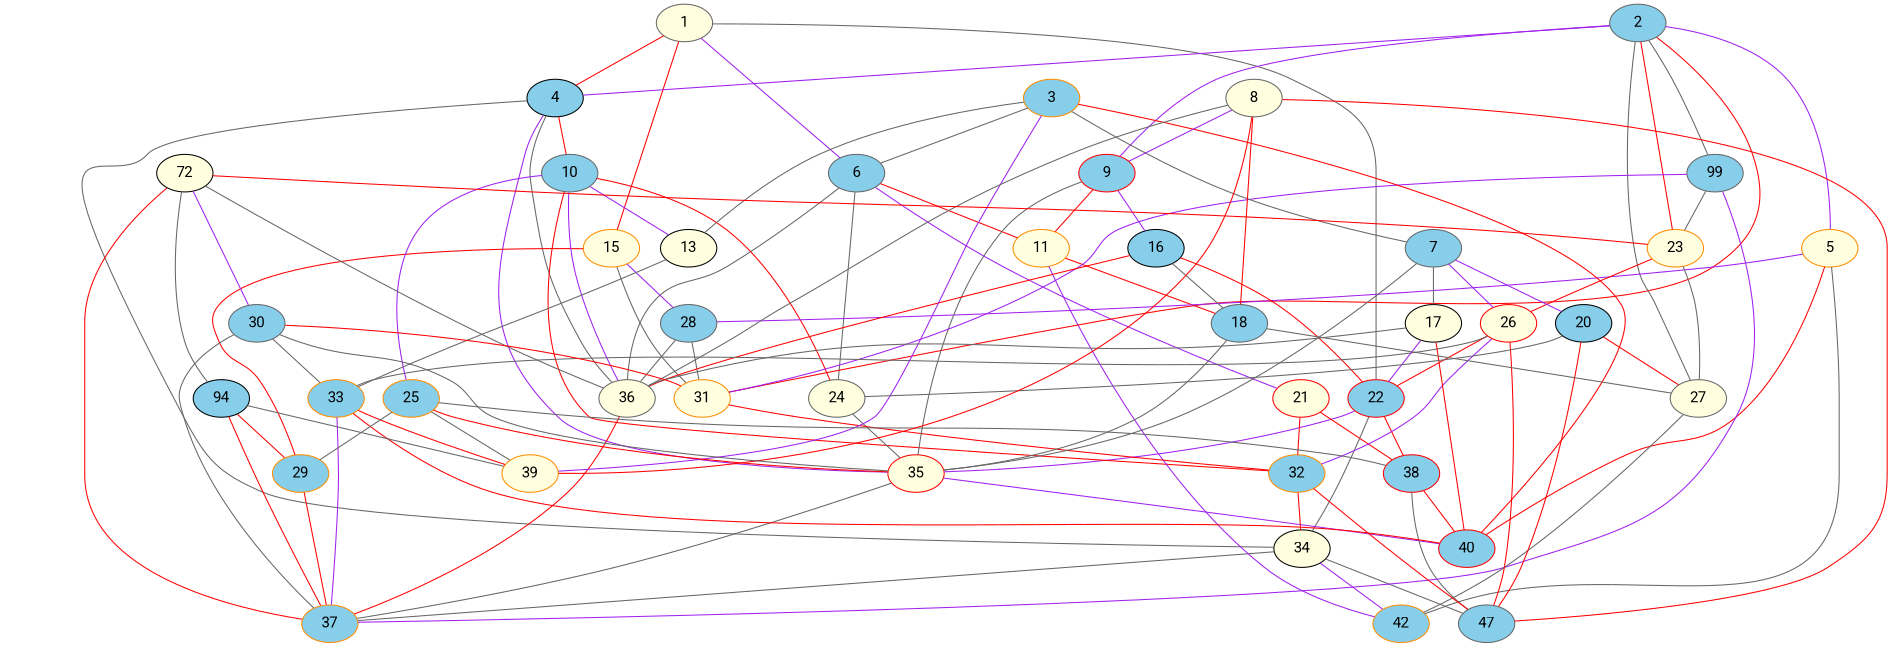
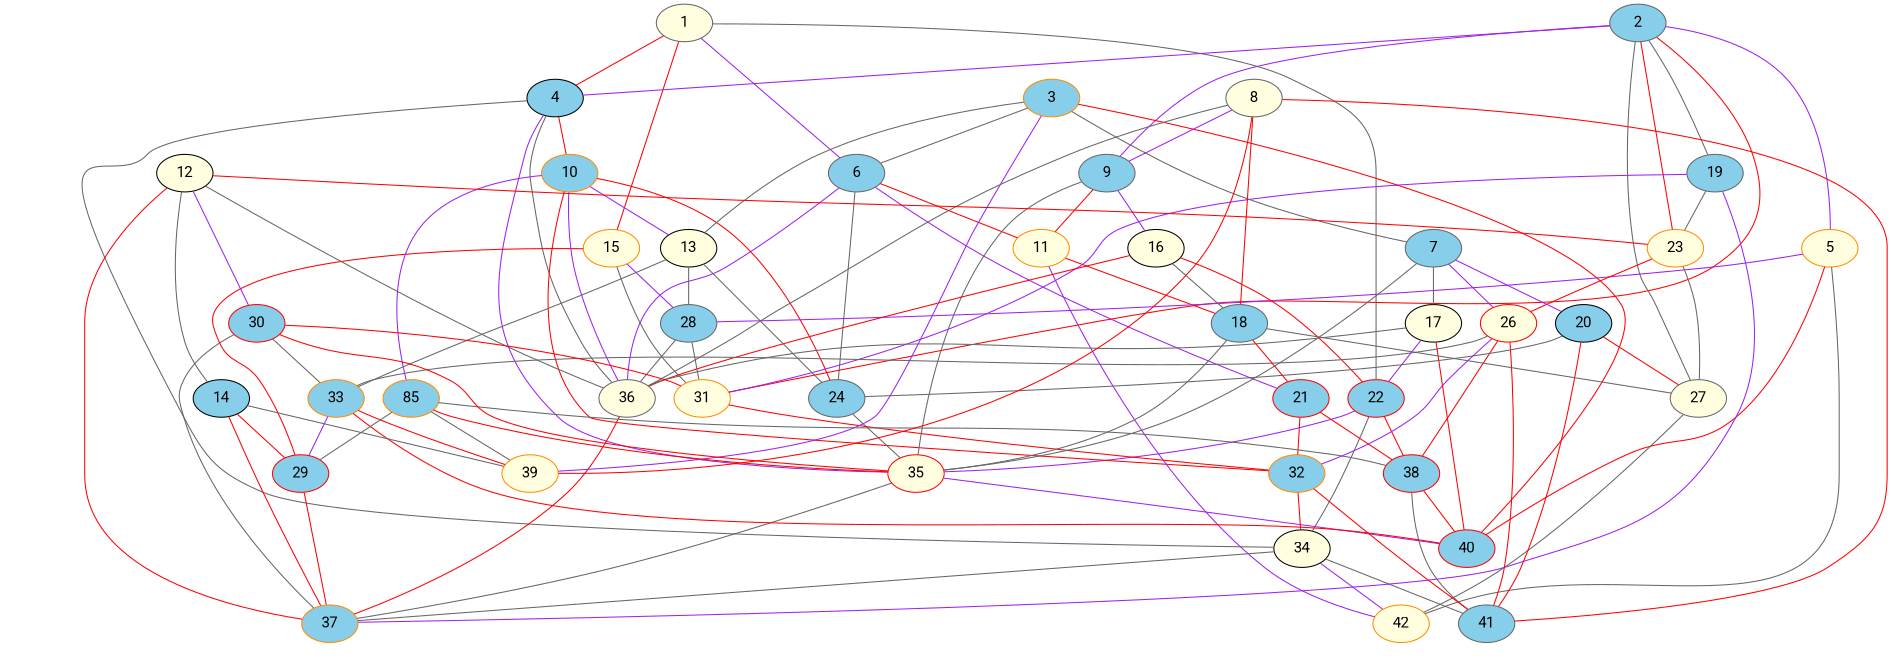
(185, 173) -> (185, 173)
(570, 173) -> (570, 173)
(1107, 173) -> (1107, 173)
(1715, 173) -> (1715, 173)
(1156, 248) -> (1156, 248)
(714, 273) -> (721, 270)
none -> (689, 288)
(257, 323) -> (257, 323)
none -> (769, 329)
none -> (1266, 356)
(1429, 368) -> (1460, 399)
(221, 398) -> (221, 398)
(411, 398) -> (411, 398)
(837, 398) -> (837, 398)
(1301, 398) -> (1301, 398)
(511, 423) -> (511, 423)
(301, 474) -> (301, 474)
(337, 516) -> (318, 436)
(1401, 624) -> (1401, 624)
(1487, 624) -> (1487, 624)
